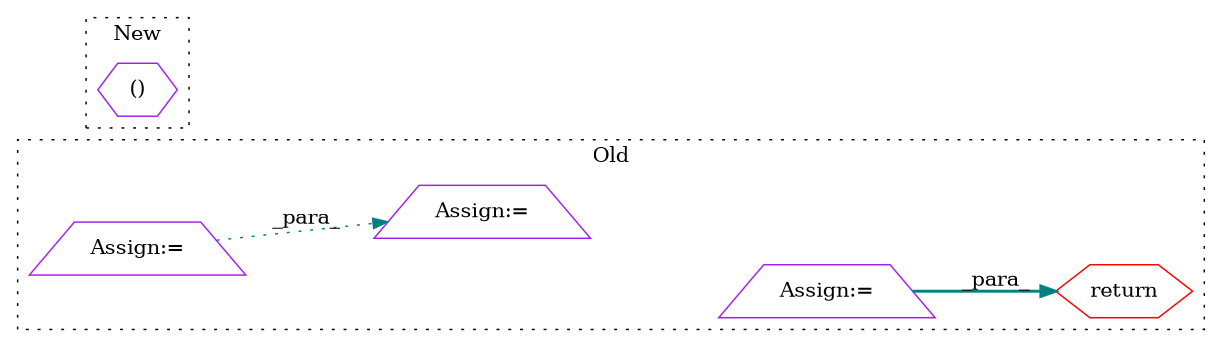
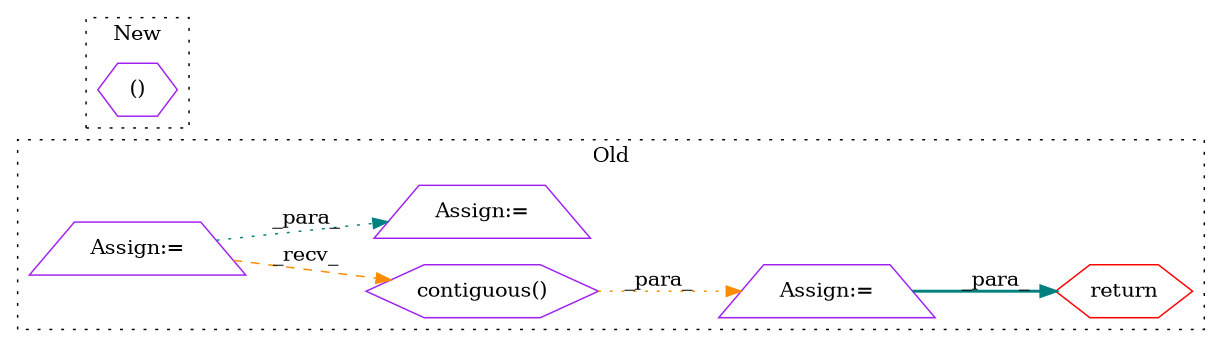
none -> (482, 291)
